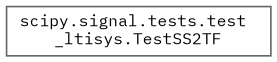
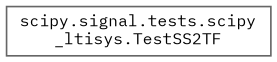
(139, 31) -> (139, 31)
